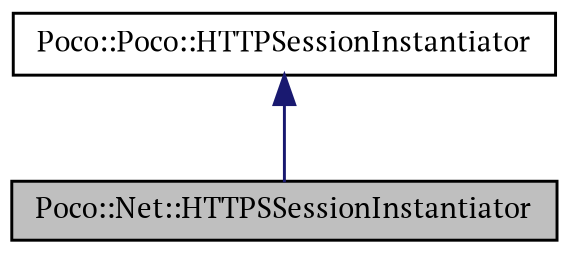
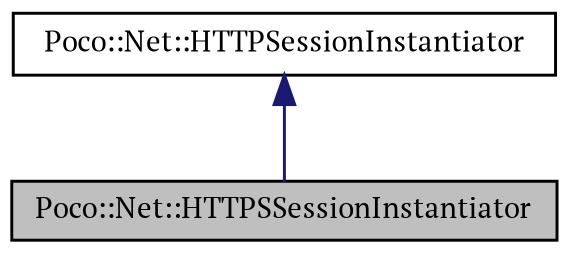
(284, 44) -> (284, 44)
